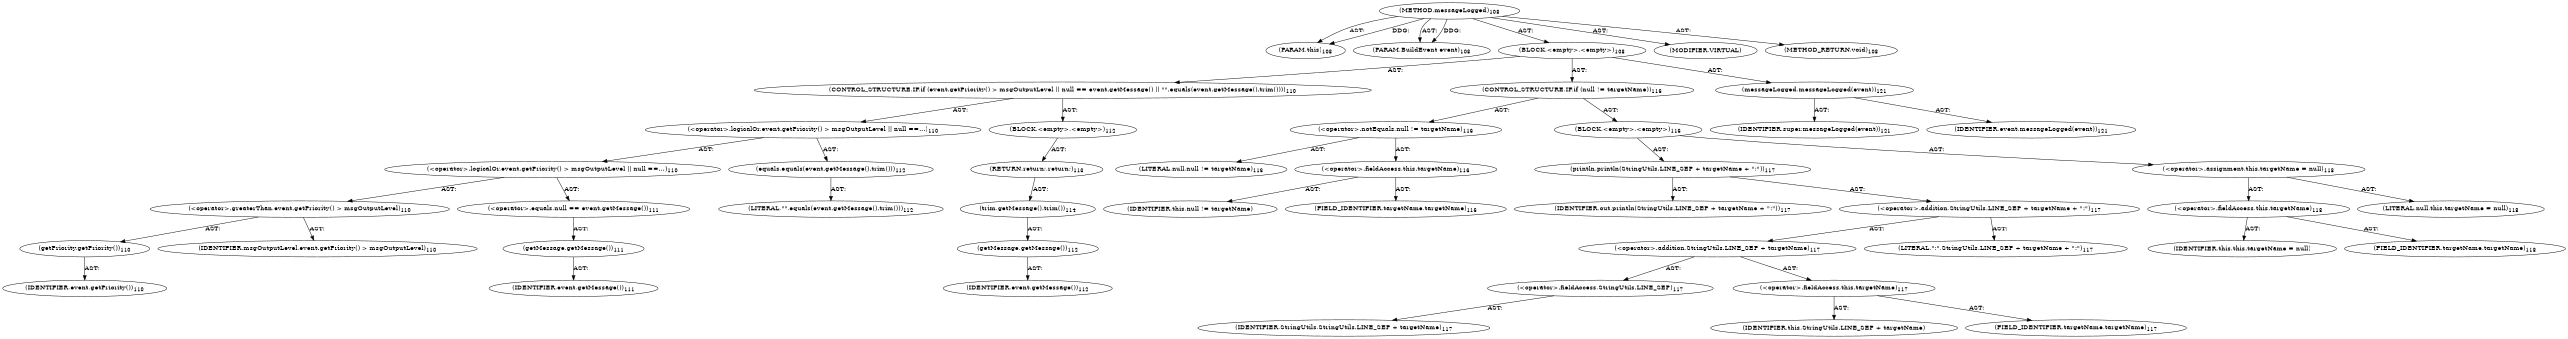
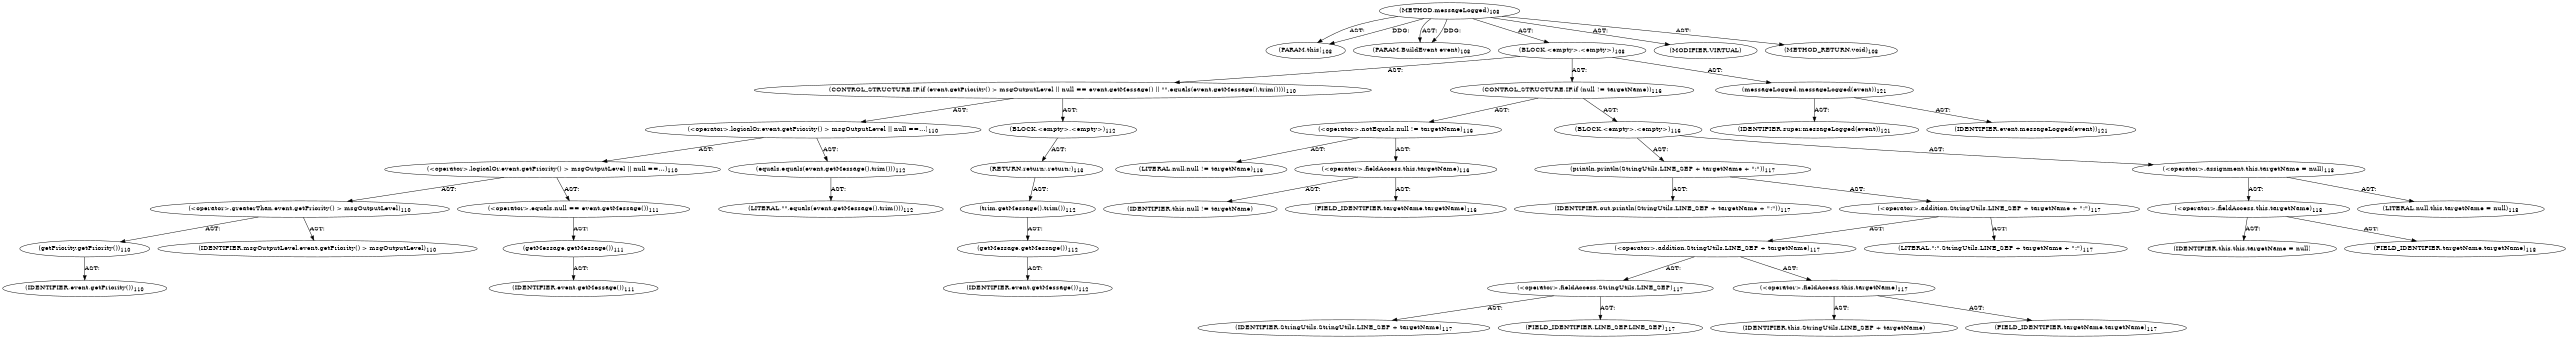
(1071, 208) -> (1071, 208)
none -> (1600, 328)
